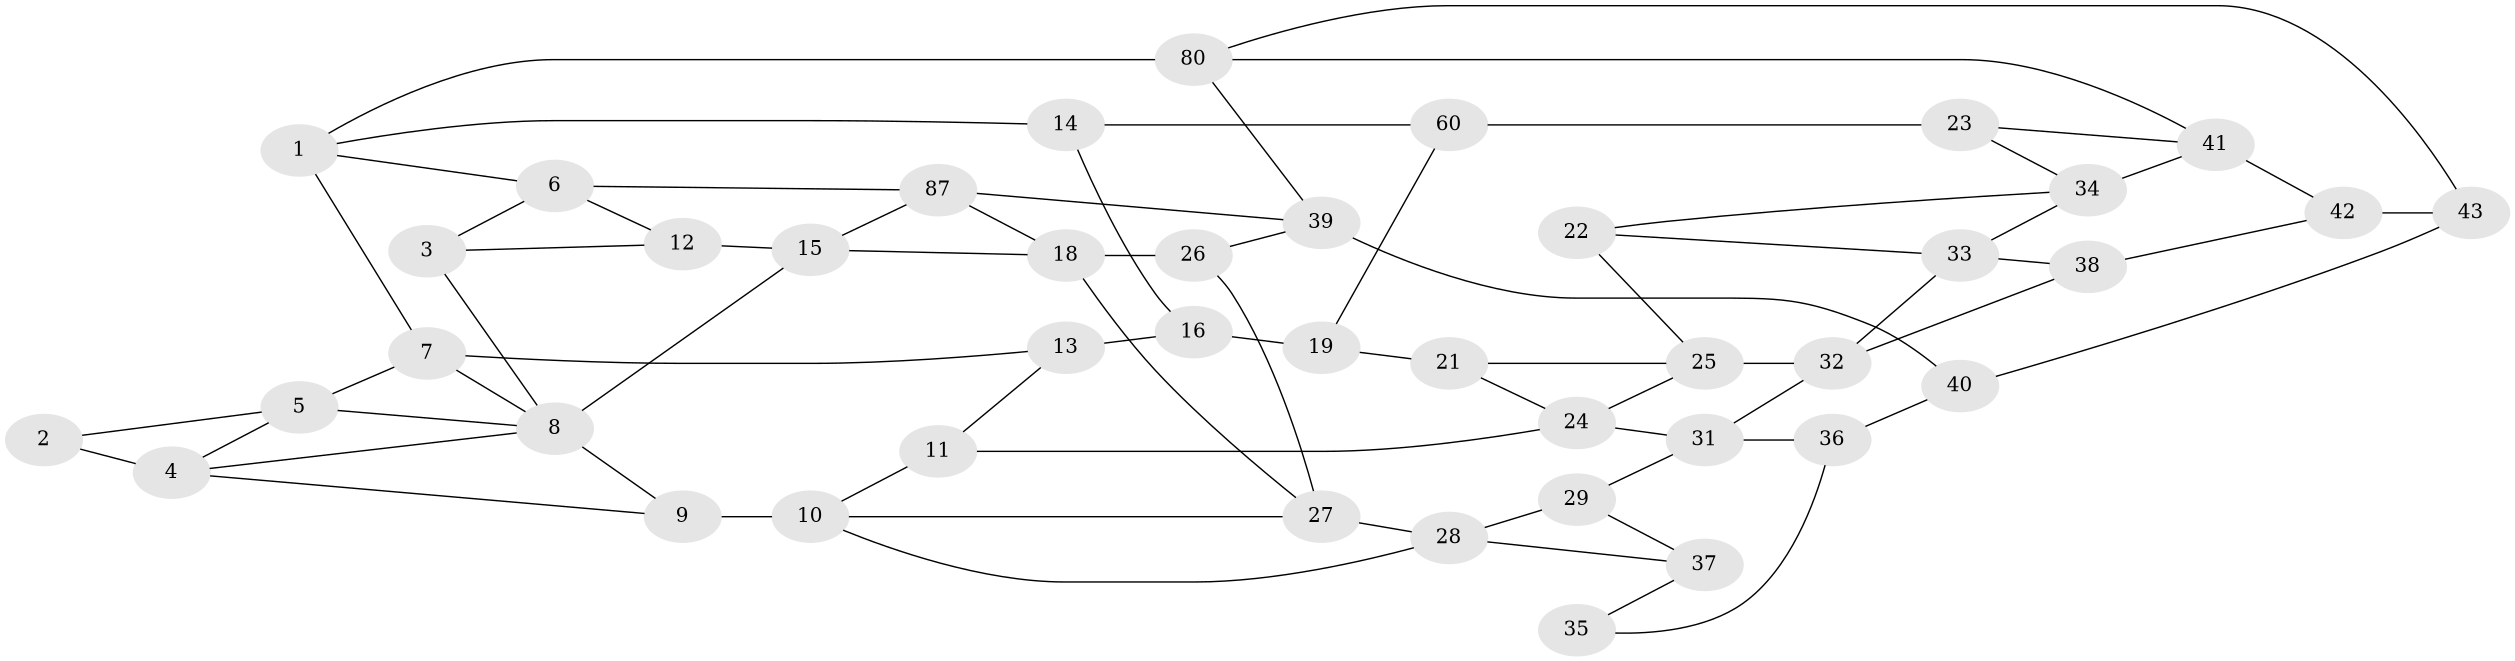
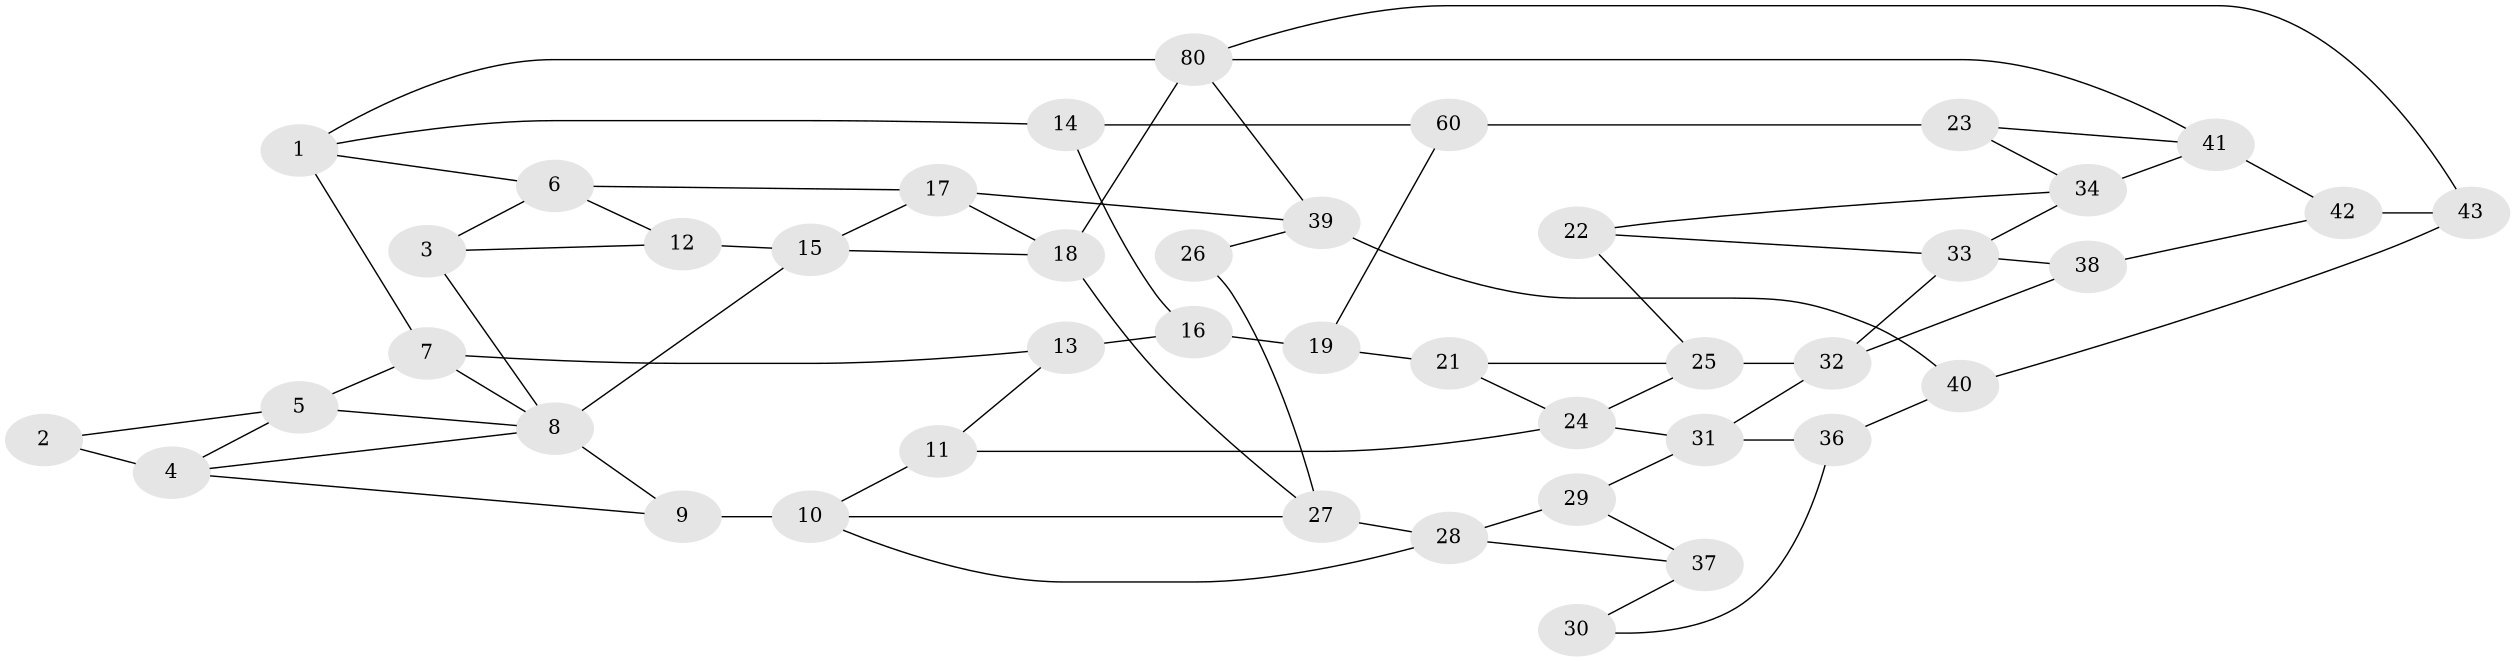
(938, 190) -> (938, 190)
(1120, 256) -> (1130, 158)
(1577, 630) -> (1577, 630)
